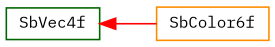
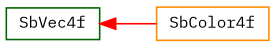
(213, 24) -> (213, 24)
